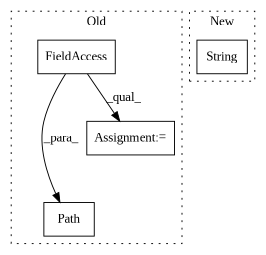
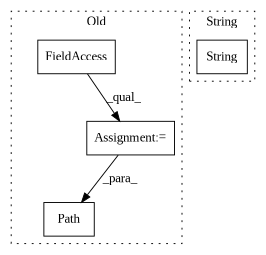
(222, 22) -> (222, 22)
(42, 132) -> (103, 175)
